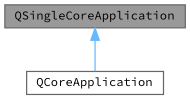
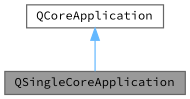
(95, 56) -> (95, 56)
